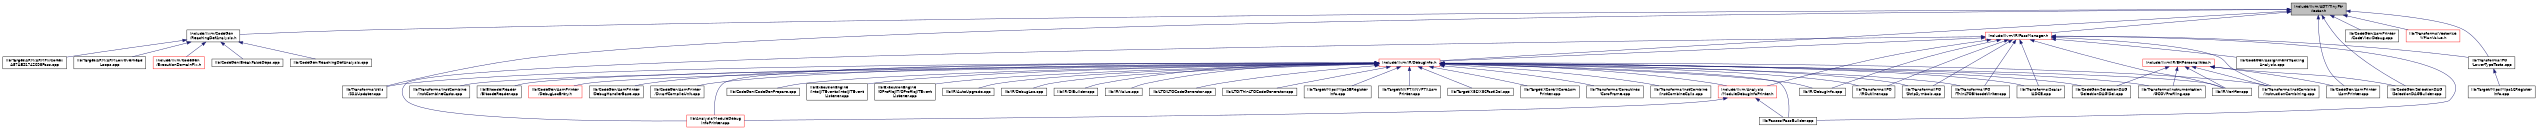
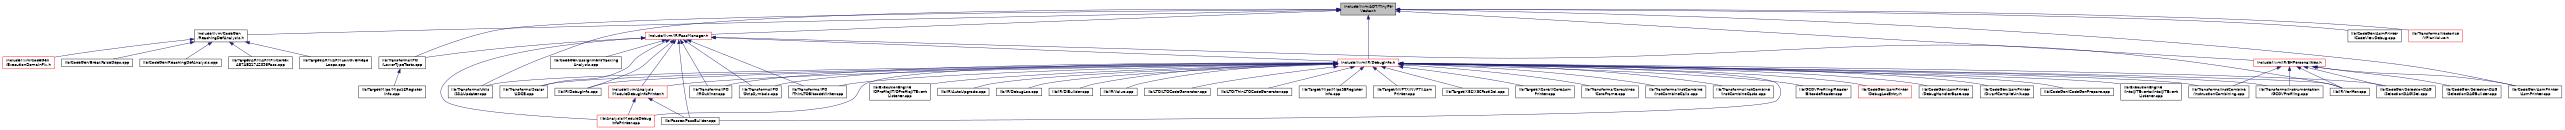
(2168, 46) -> none
(2360, 57) -> (1827, 36)
(499, 92) -> (1824, 92)
